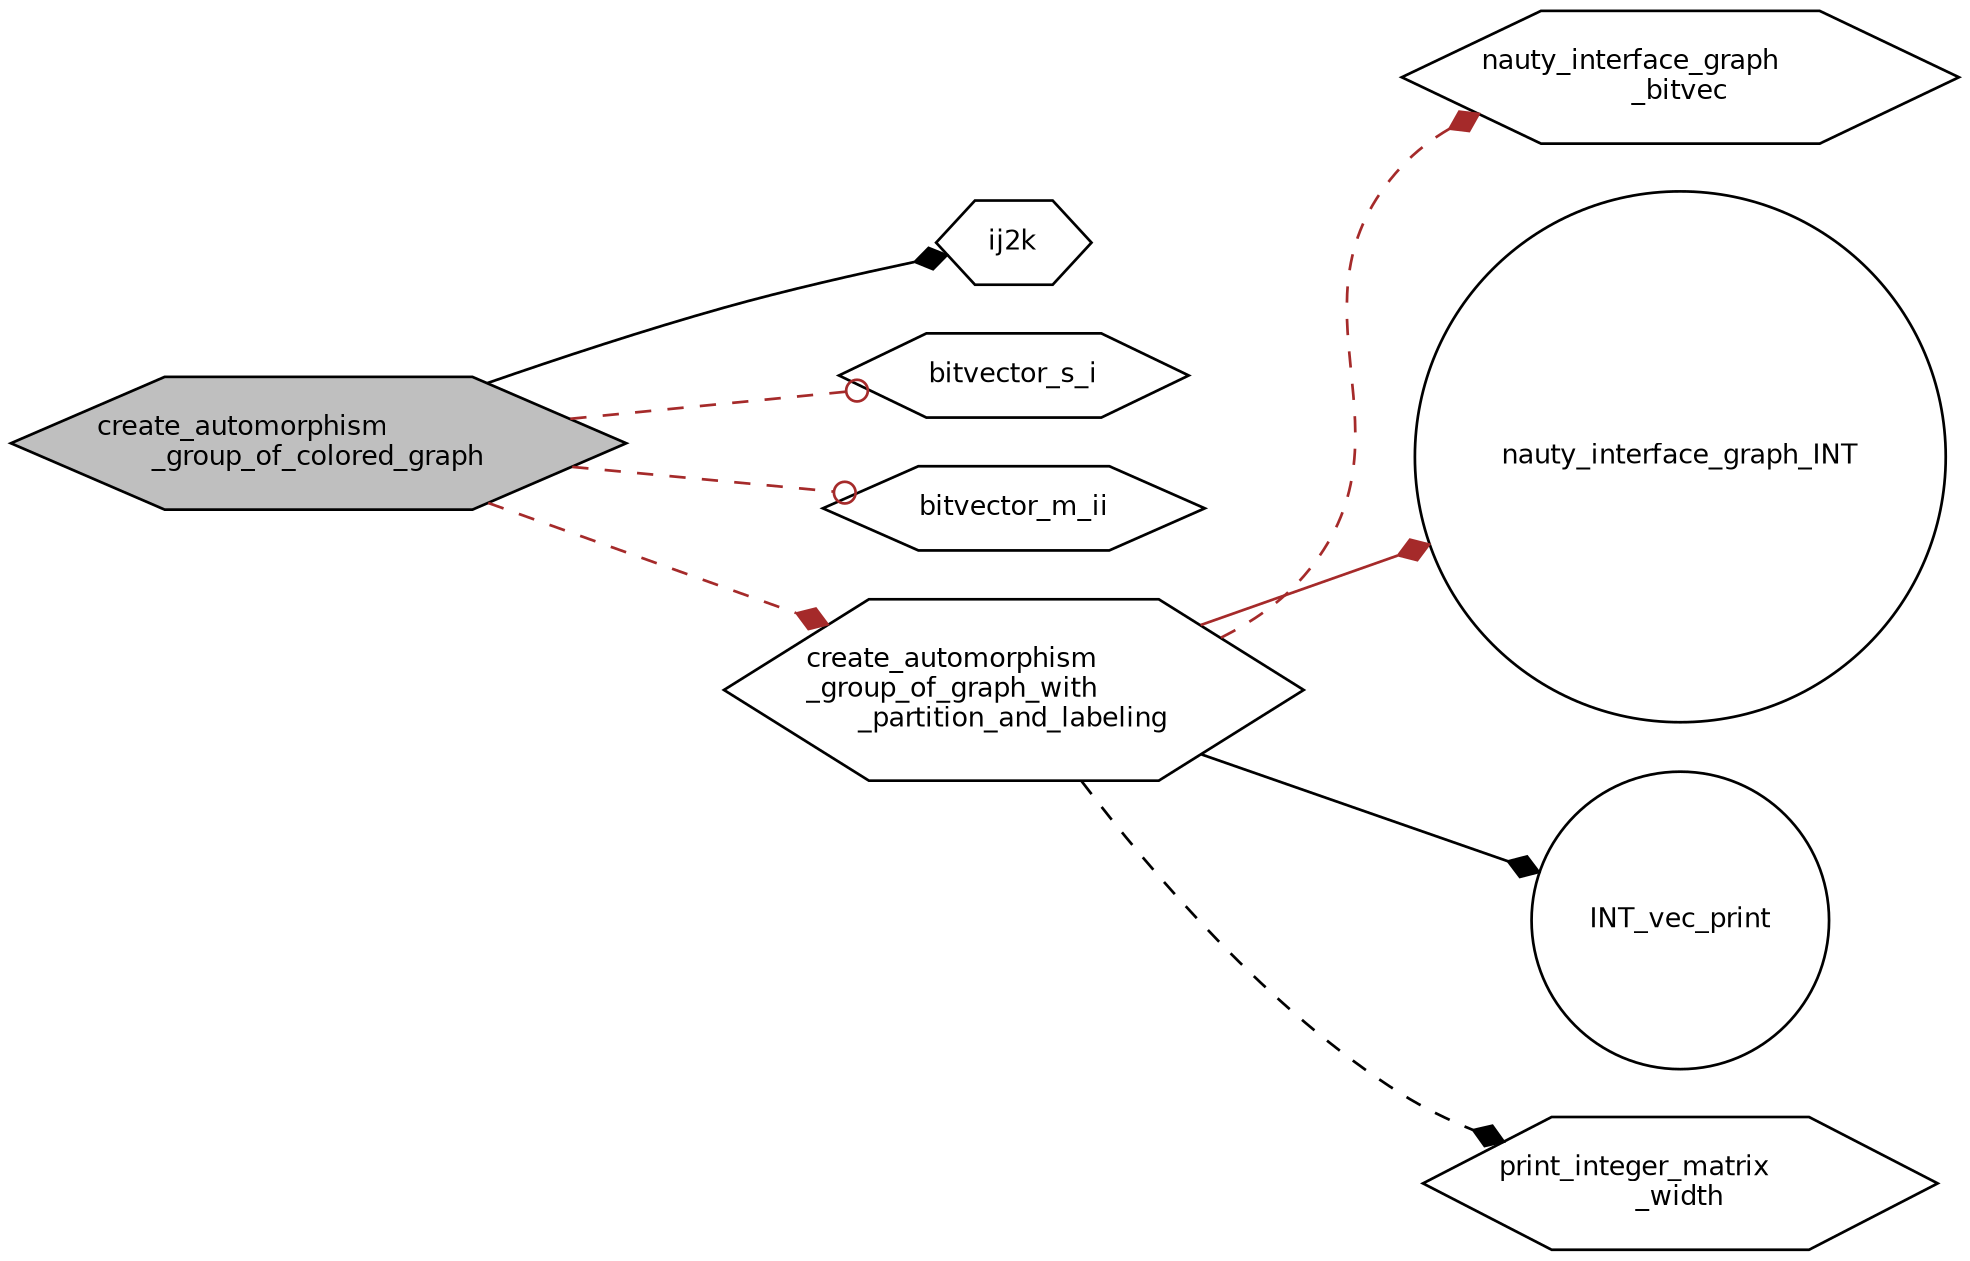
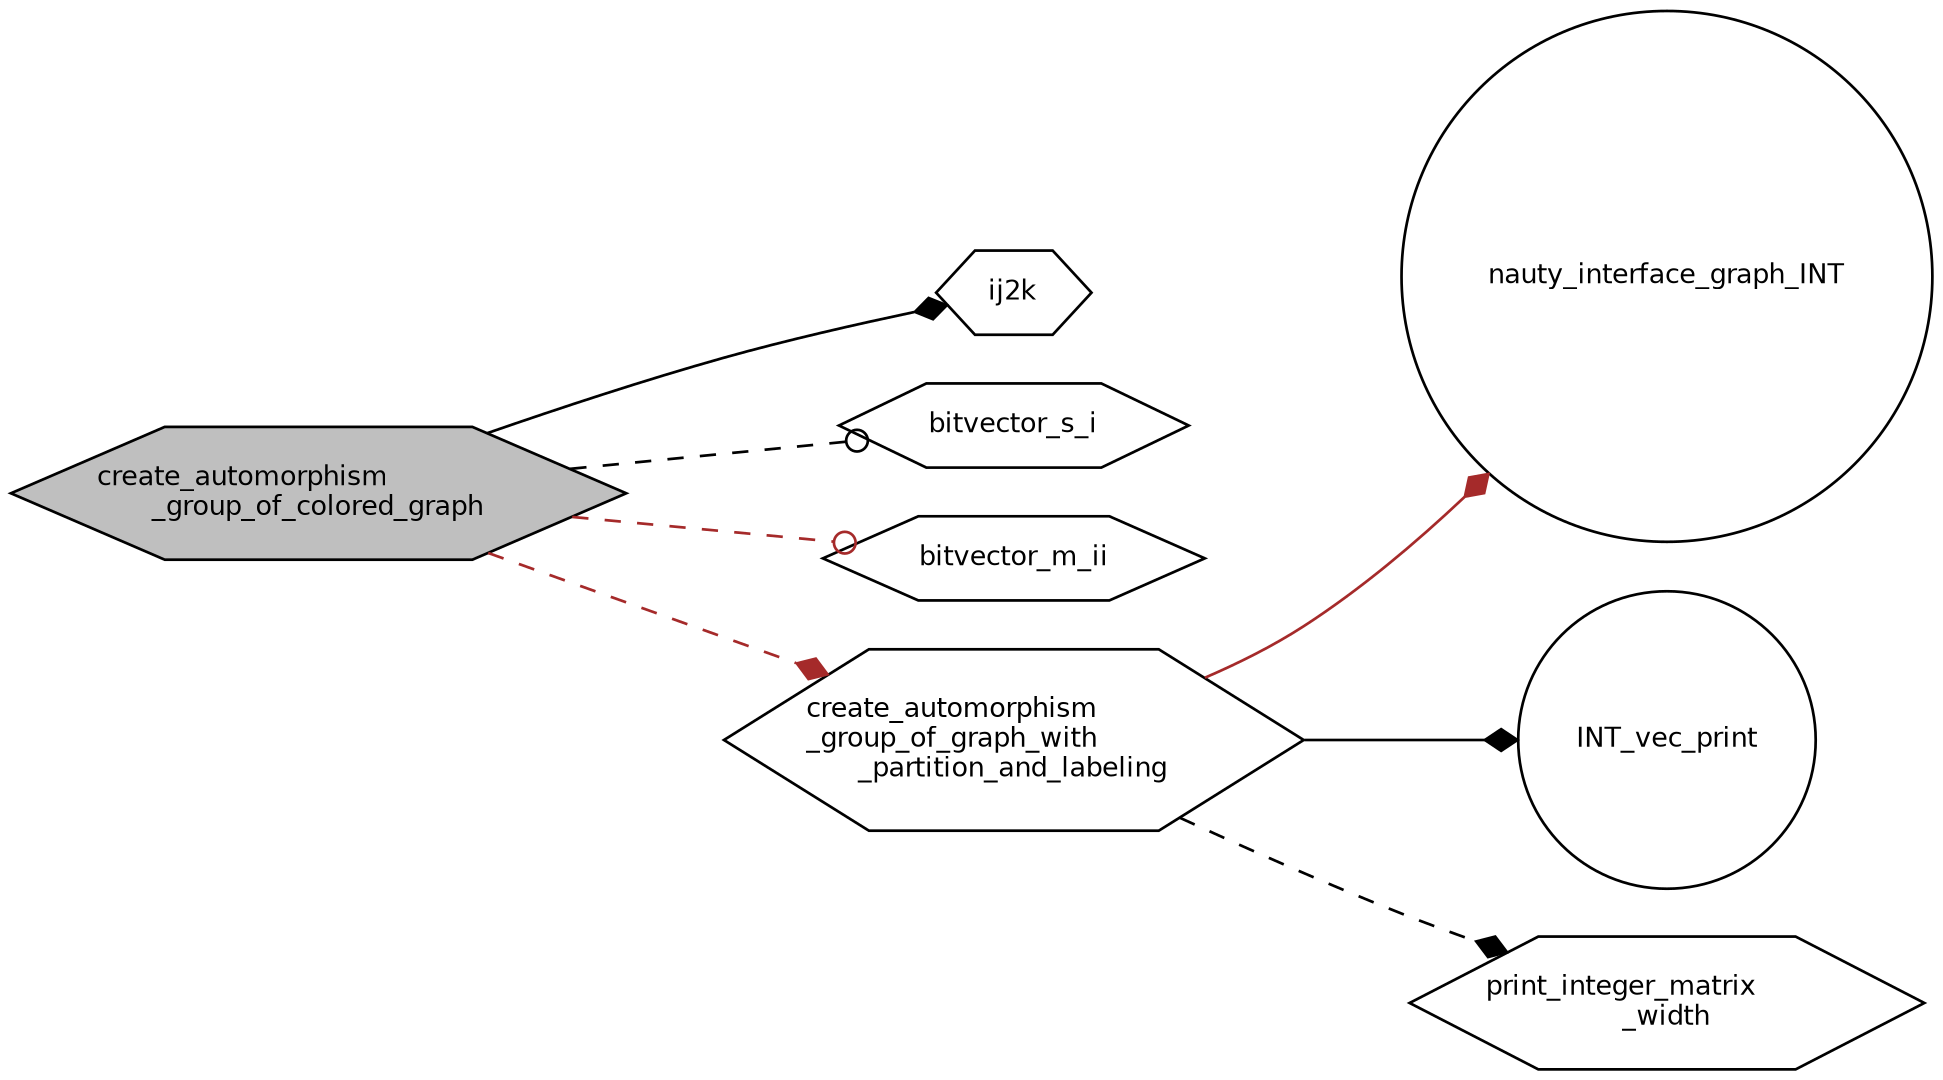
(1680, 77) -> none
(708, 405) -> (708, 455)
